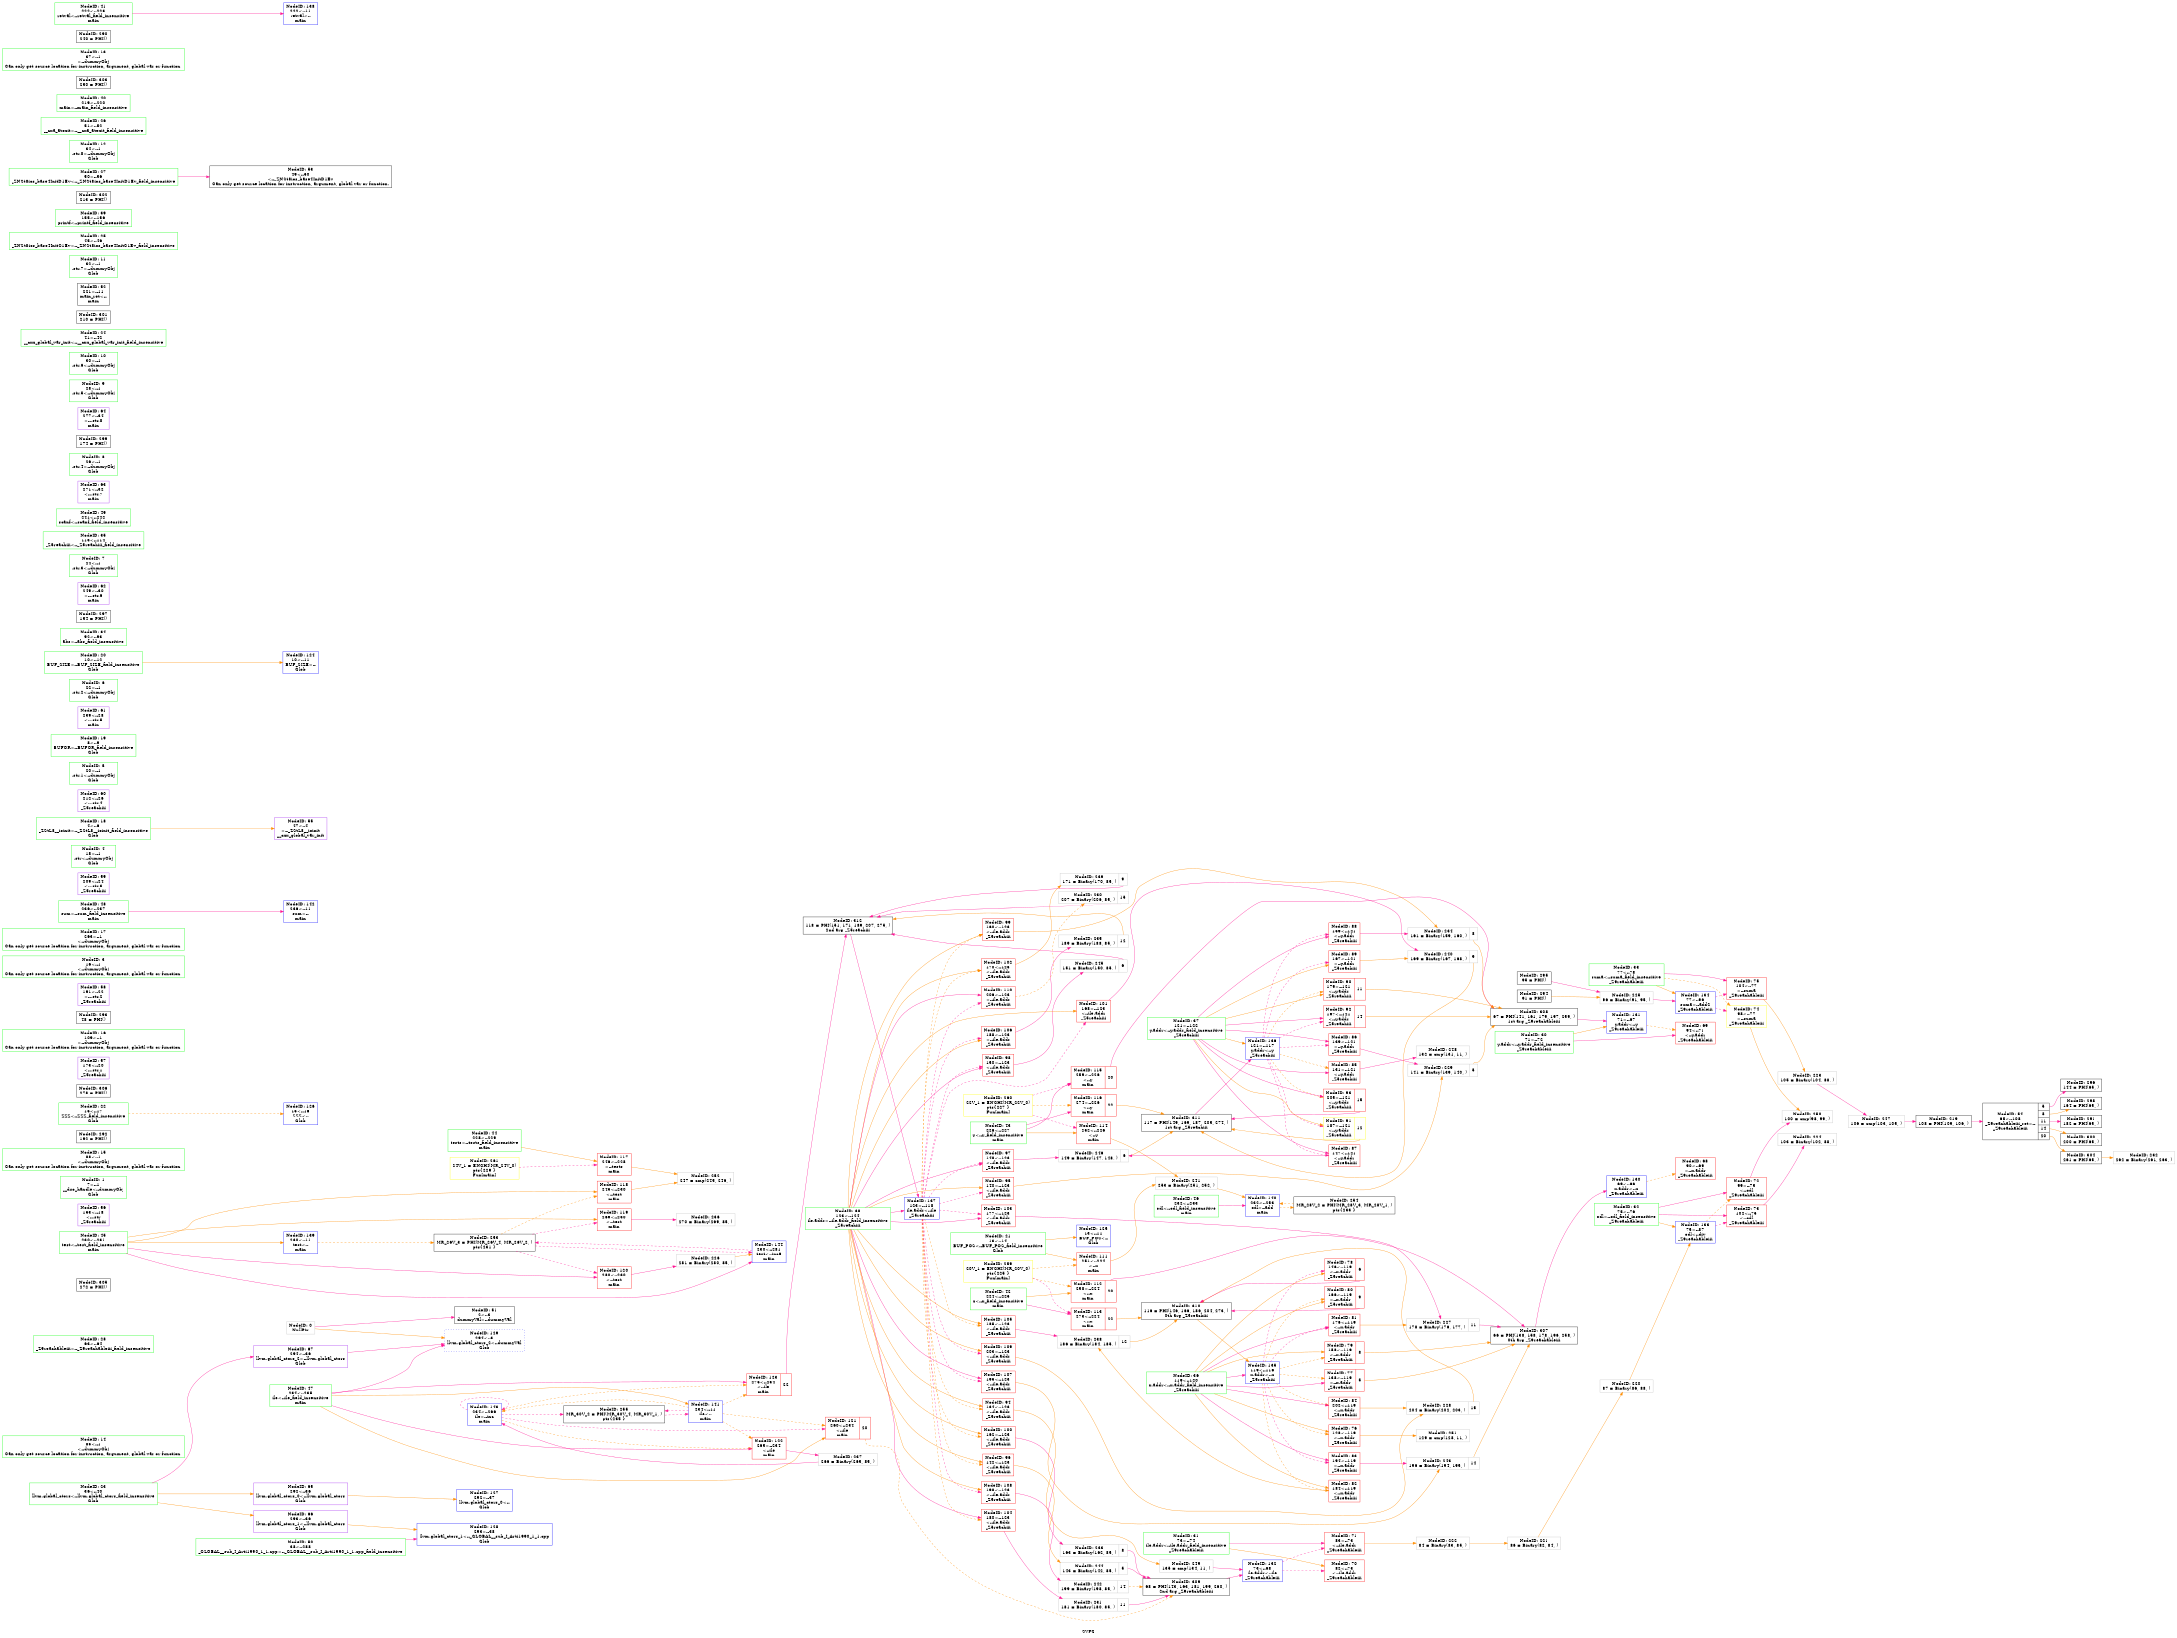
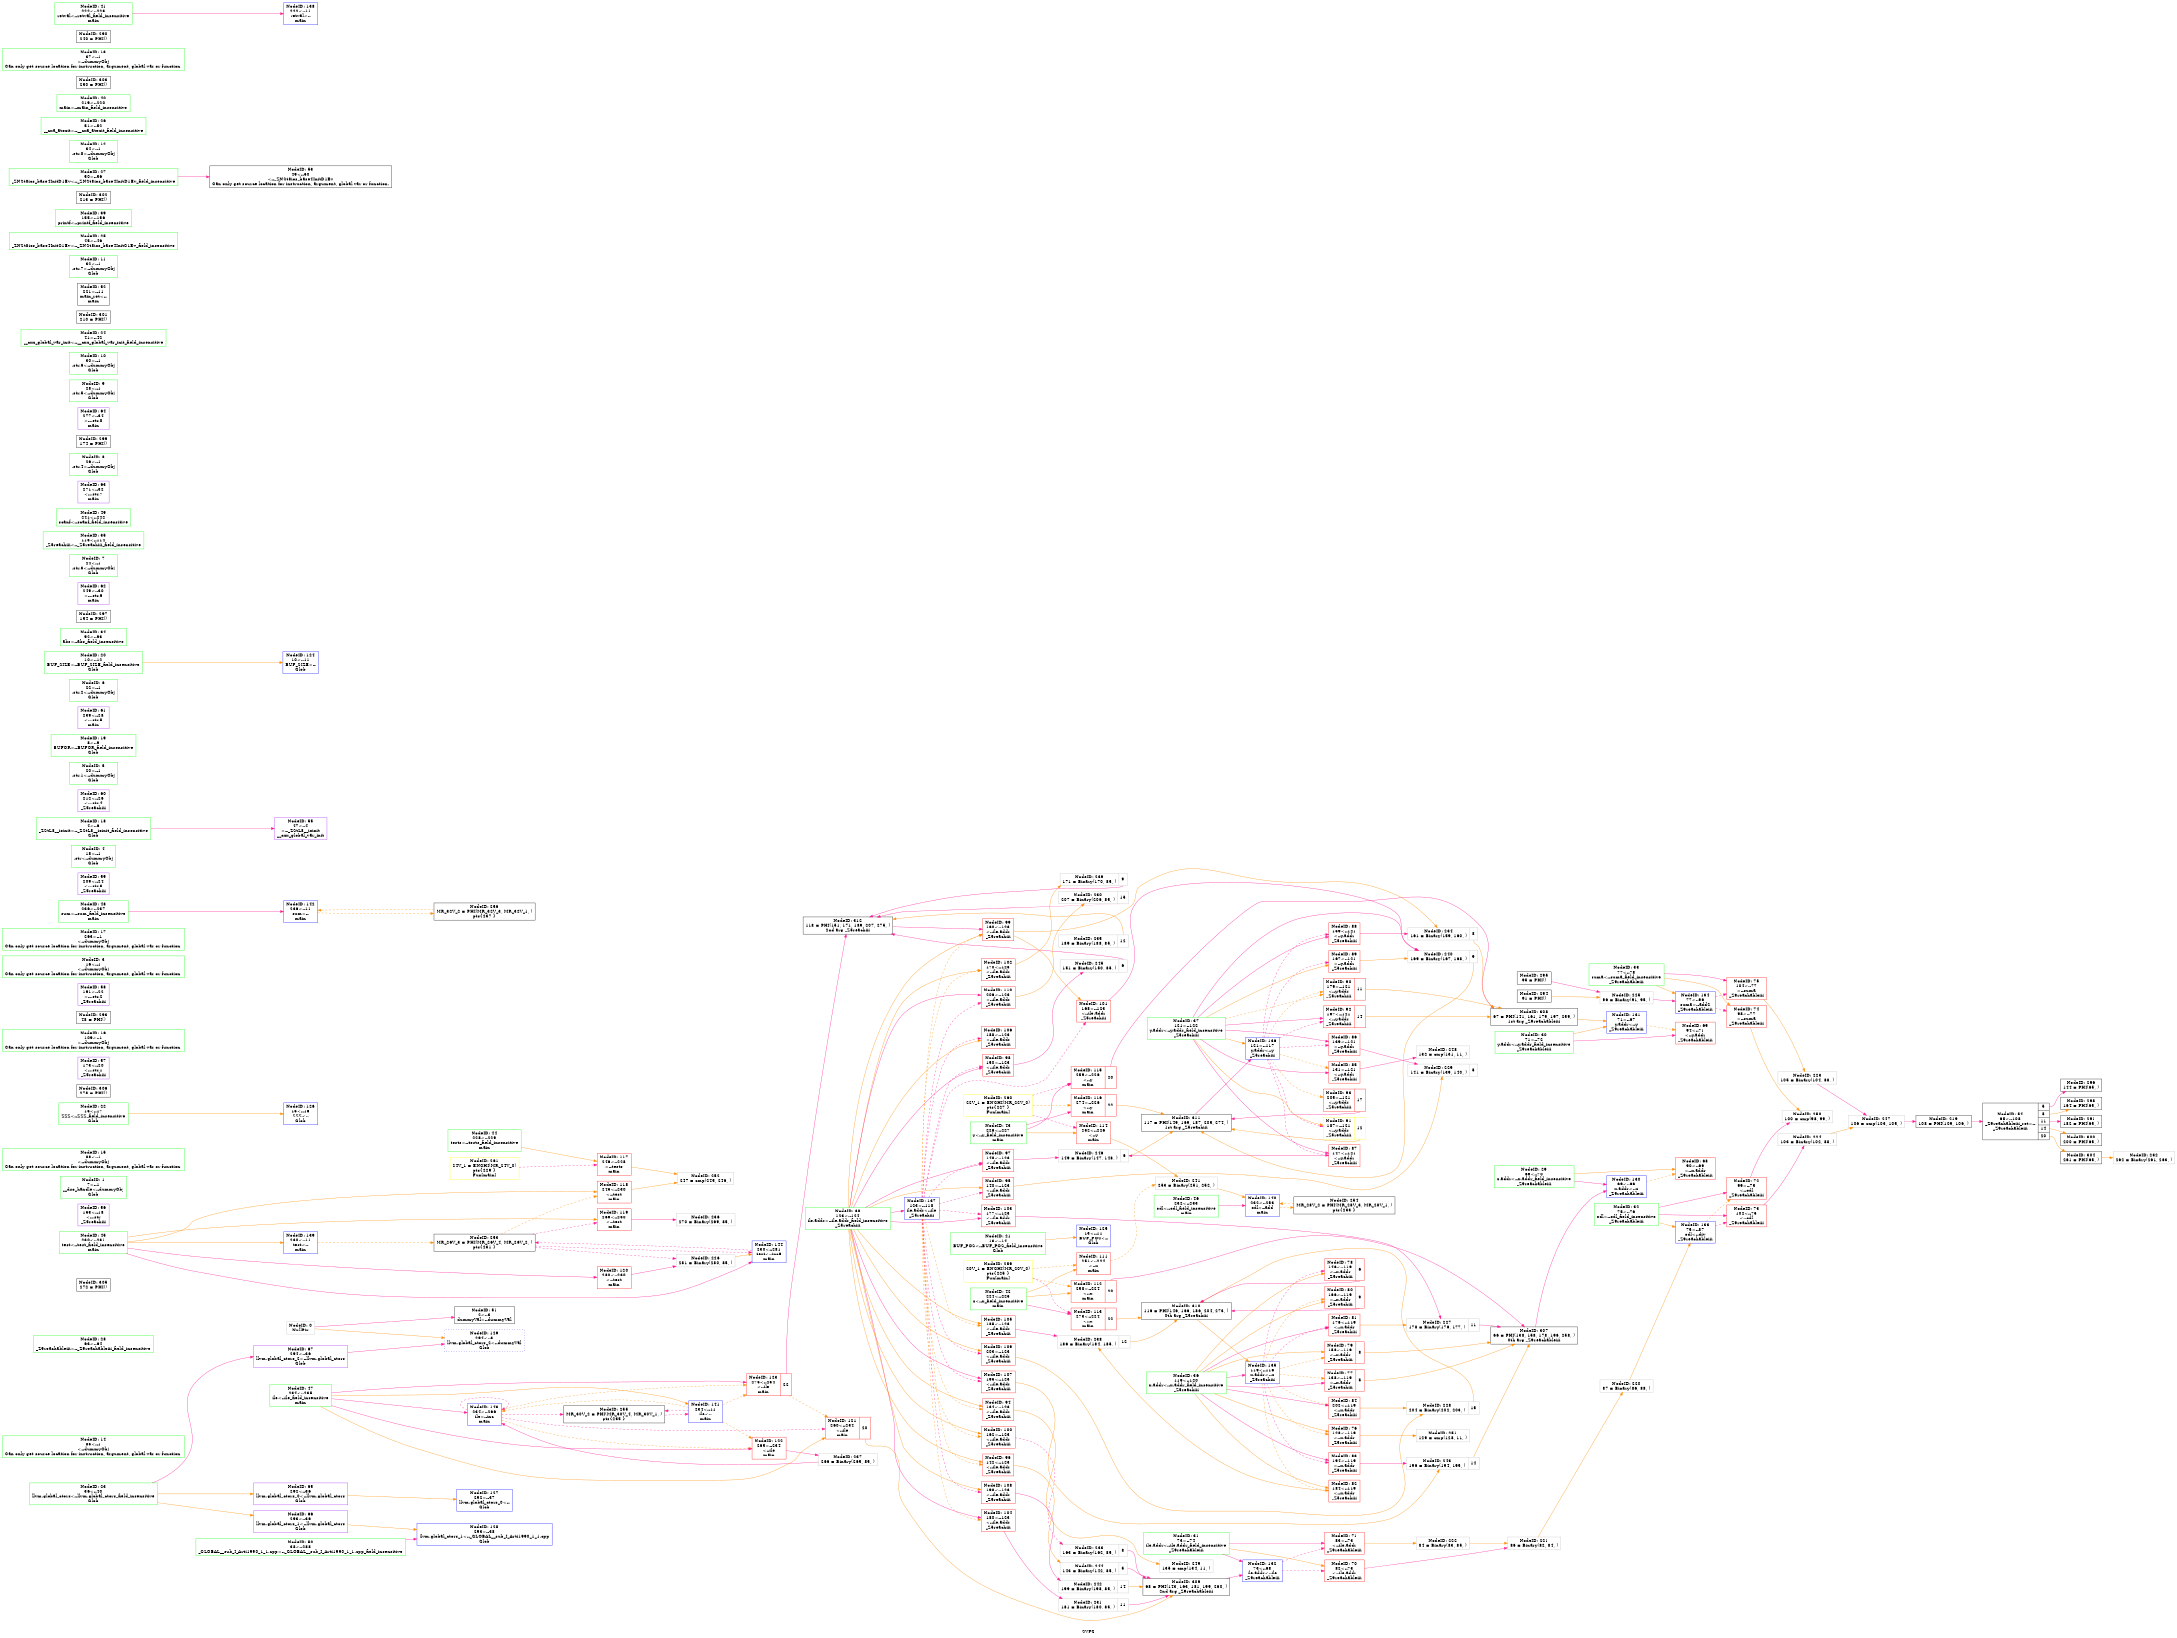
(211, 829) -> (211, 829)
none -> (485, 912)
(1053, 957) -> (1053, 957)
(1700, 984) -> (1700, 984)
(1052, 996) -> none
(1270, 1007) -> (1270, 1007)
(1747, 1017) -> (1747, 1017)
(1590, 1020) -> (1590, 1020)
(1485, 1047) -> none
(914, 1052) -> (1050, 962)
(884, 1064) -> (936, 928)
(1255, 1077) -> (1293, 921)
(1360, 1100) -> (1360, 1100)
(204, 1114) -> (204, 1114)
none -> (1840, 1131)
(94, 1137) -> none
none -> (1534, 1177)
(1136, 1226) -> (1136, 1226)
(1060, 1257) -> (1048, 1284)
(555, 1262) -> (604, 1253)
(391, 1378) -> (398, 1406)
(772, 1419) -> (807, 1406)
(1054, 1478) -> (1054, 1478)
none -> (1434, 1559)
(1226, 1569) -> (1231, 1557)
(980, 1584) -> (980, 1584)
(1134, 1587) -> (1134, 1587)
